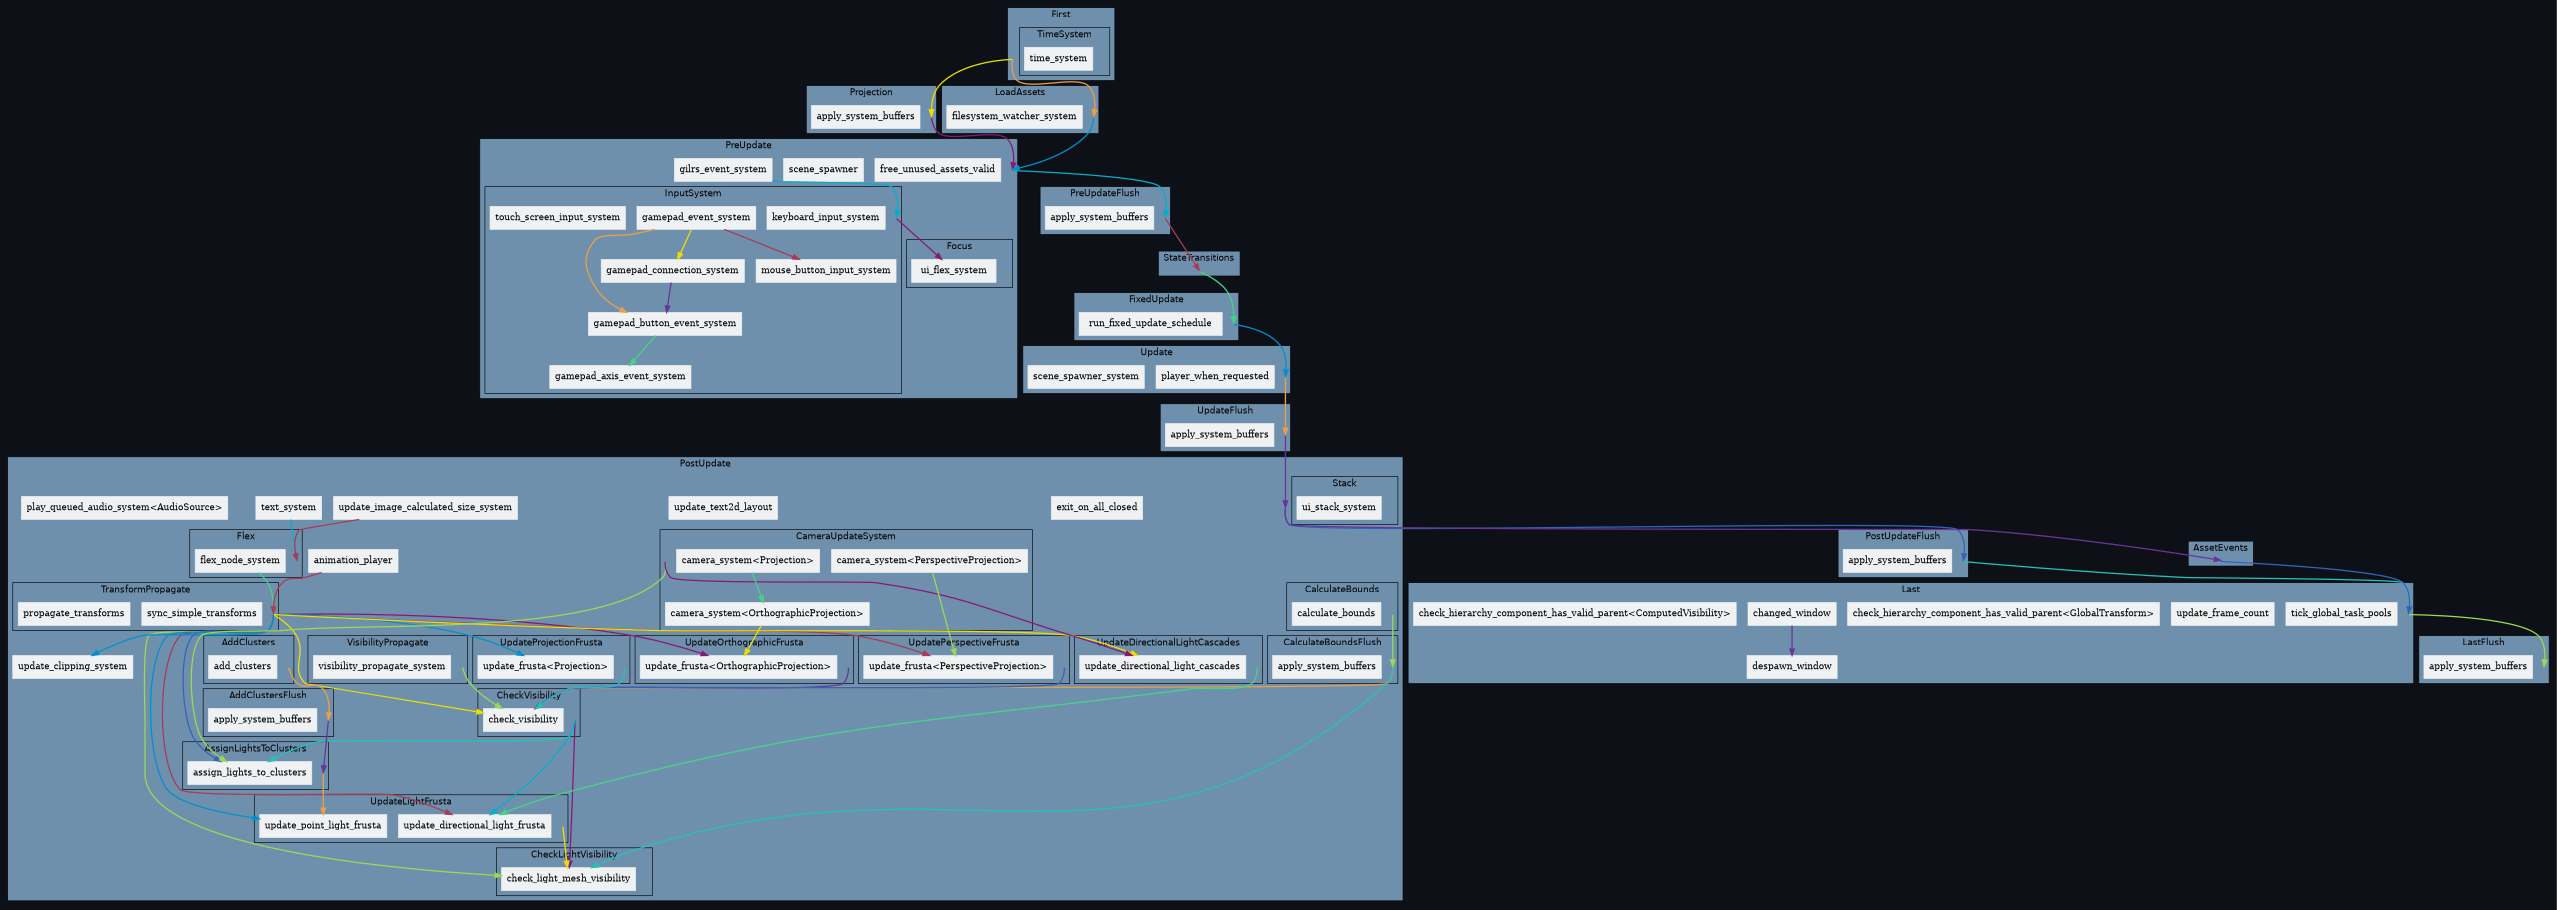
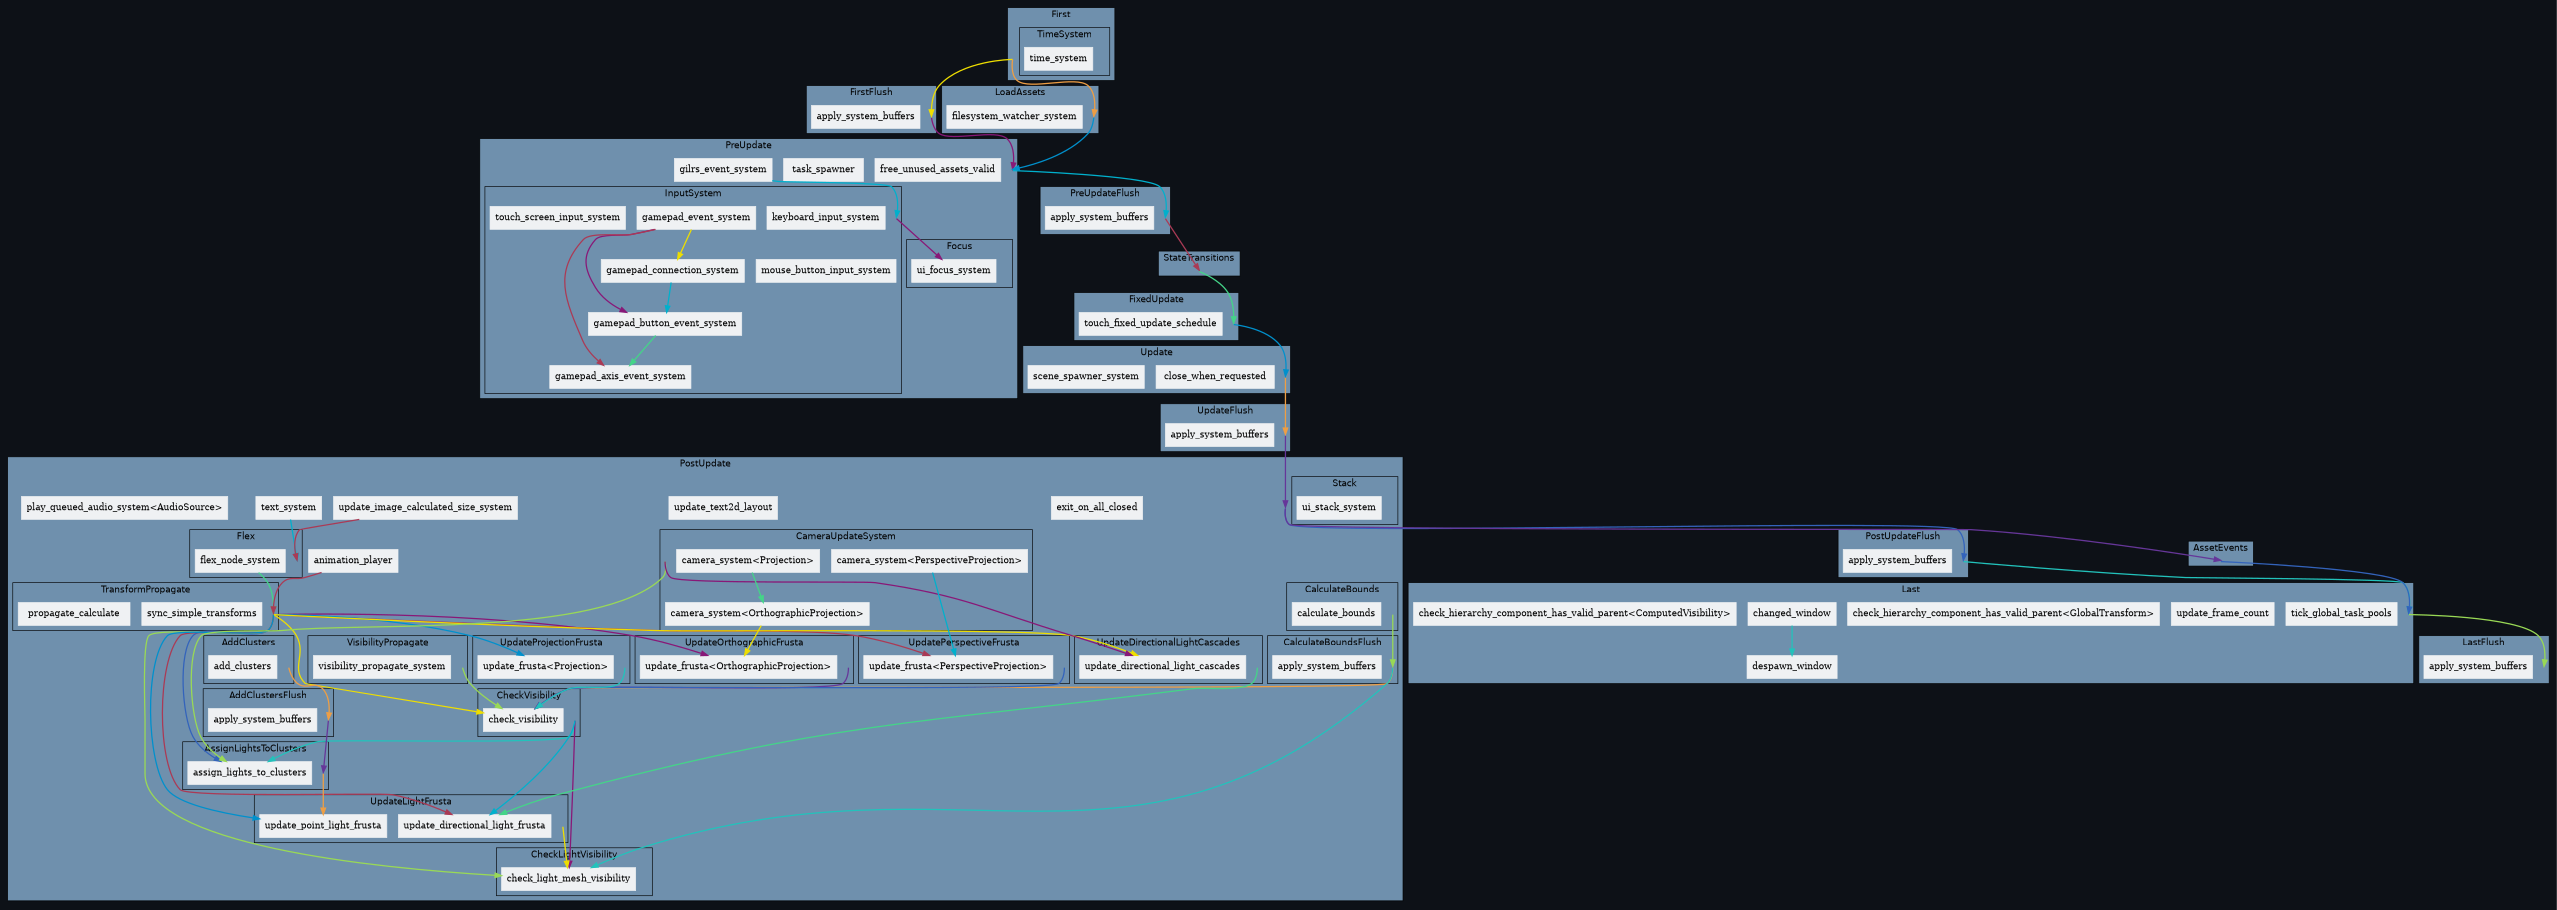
(871, 93) -> (871, 93)
(824, 170) -> (824, 170)
(759, 243) -> (567, 266)
(589, 250) -> (589, 250)
(954, 271) -> (954, 271)
(669, 294) -> (669, 294)
(1151, 324) -> (1151, 324)
(1215, 377) -> (1215, 377)
(943, 611) -> (943, 611)
(74, 614) -> (74, 614)
(1792, 637) -> (1792, 637)
(73, 667) -> none
